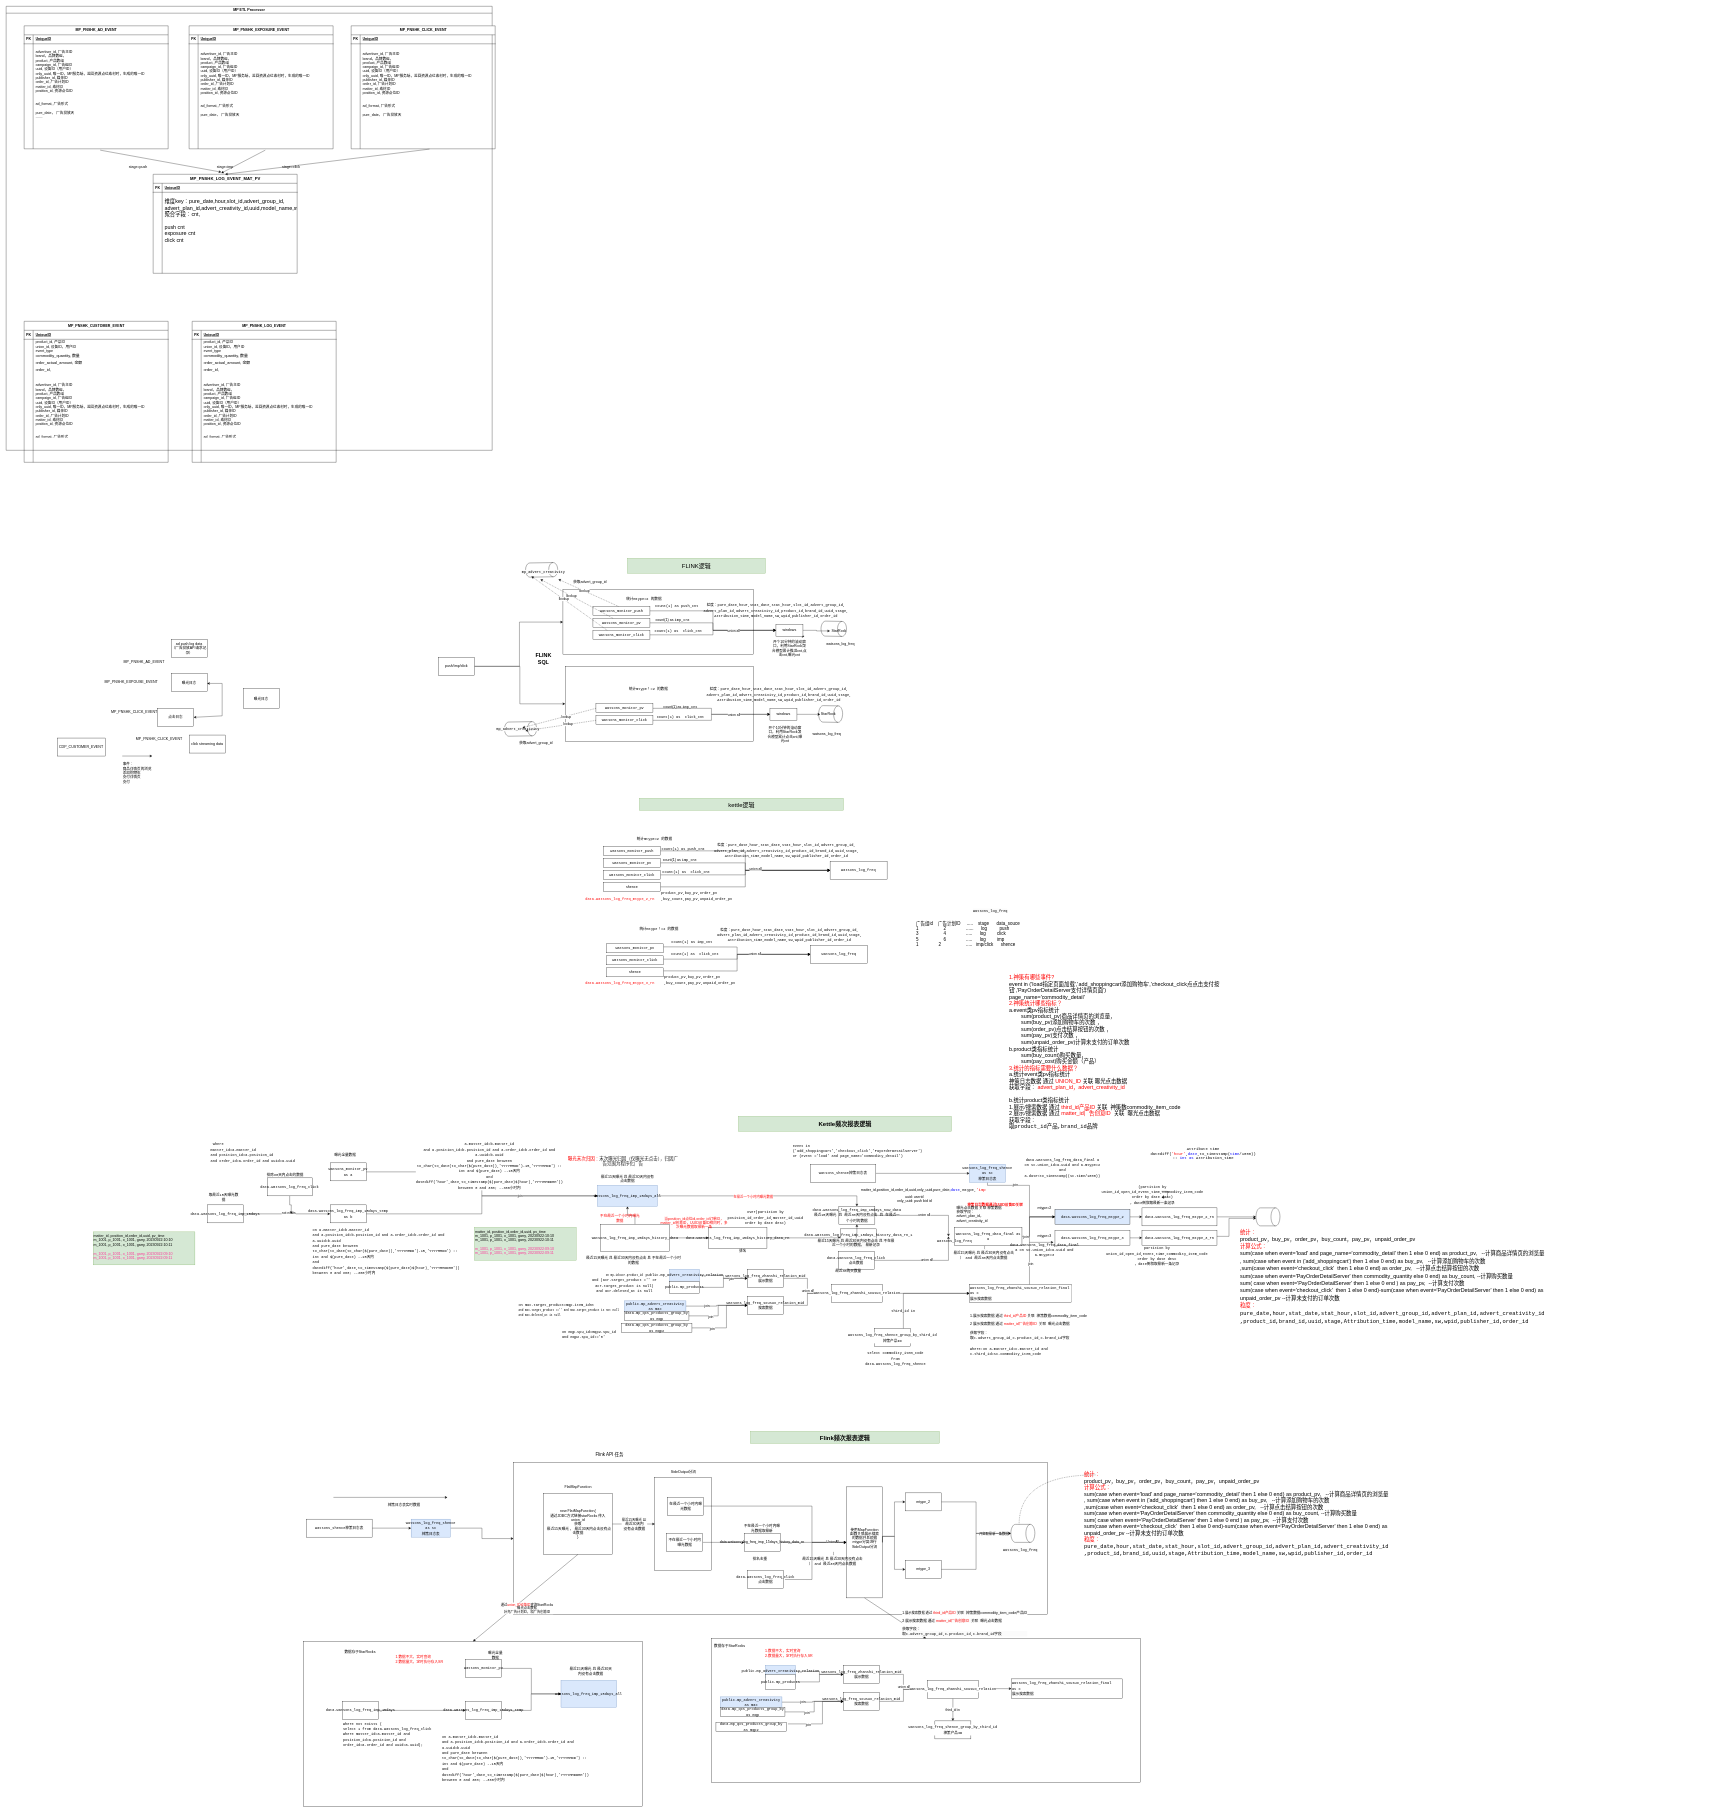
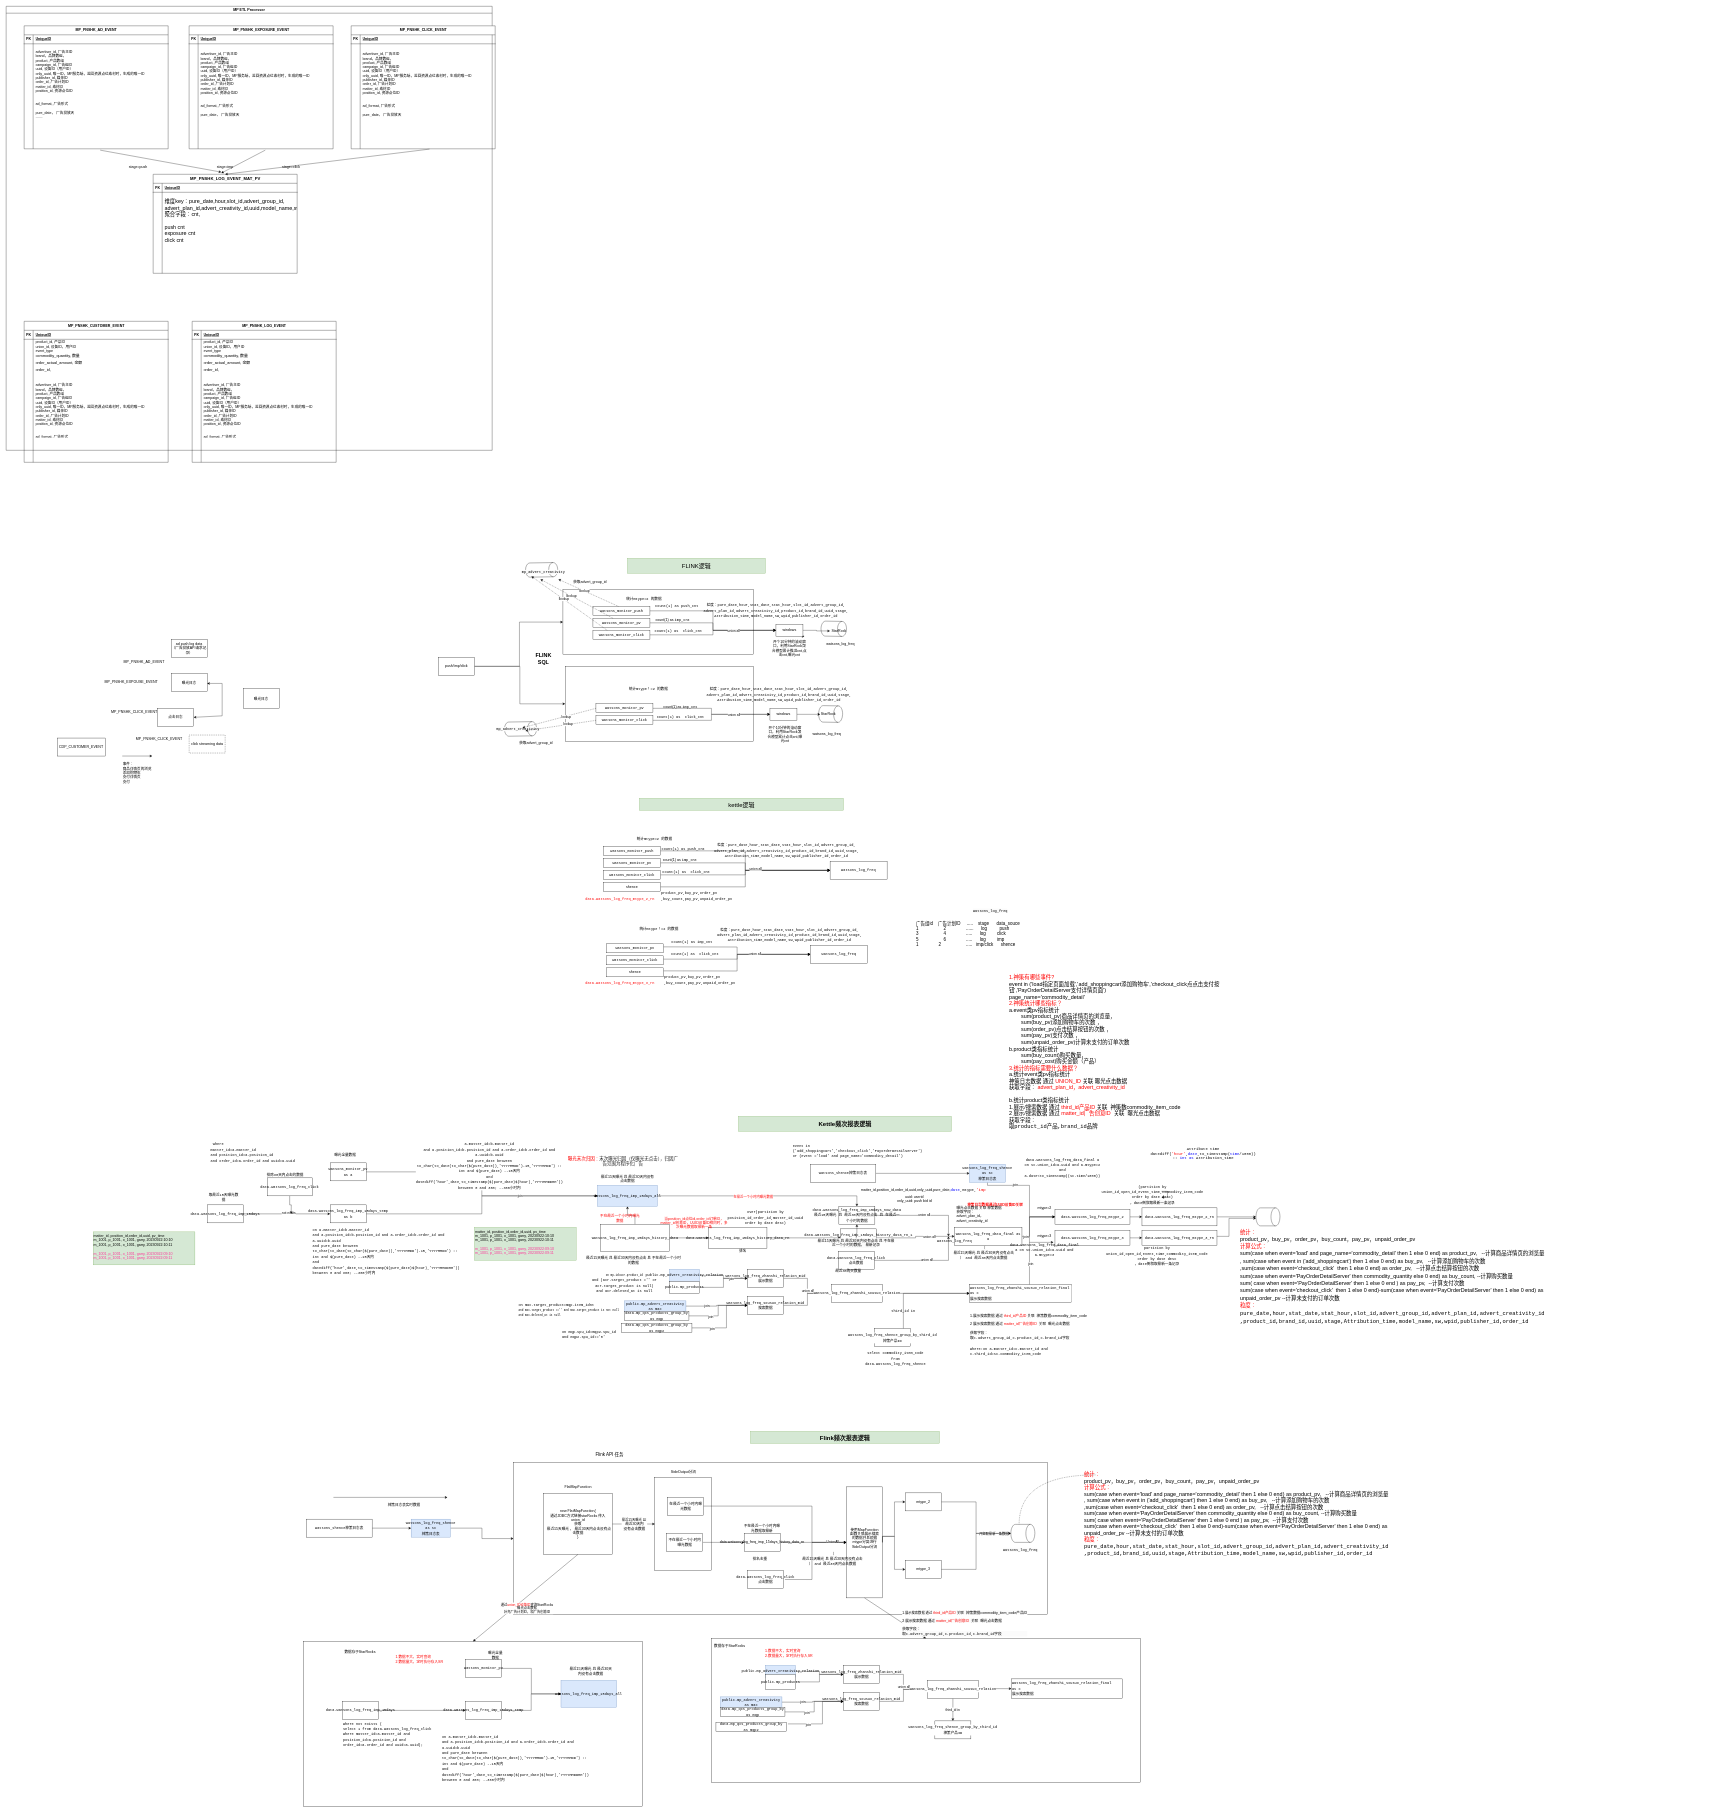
(207, 744) -> (207, 744)
(1092, 1217) -> (1092, 1217)
none -> (928, 1236)
